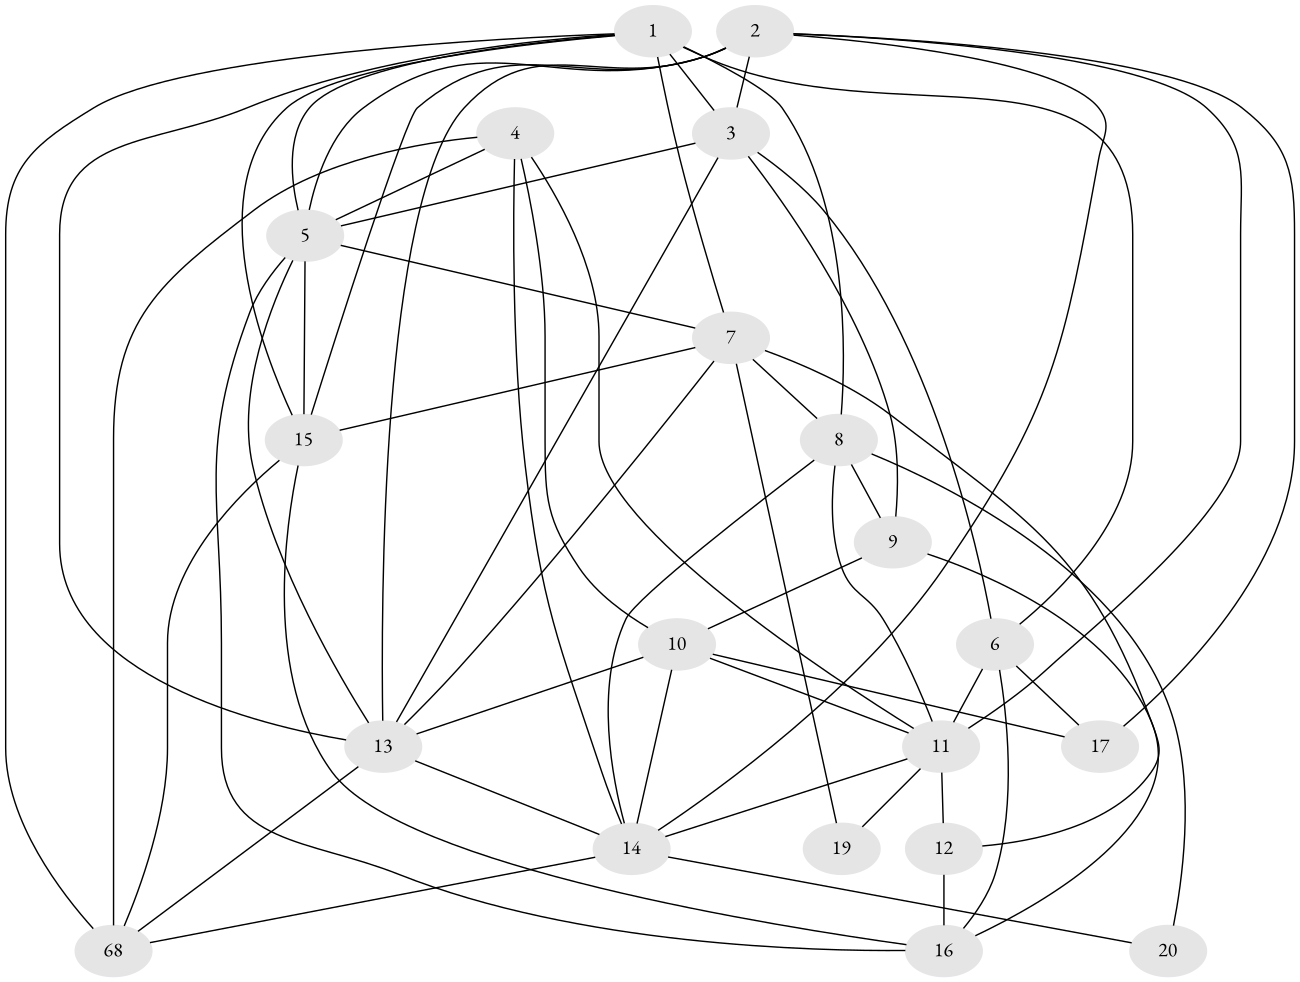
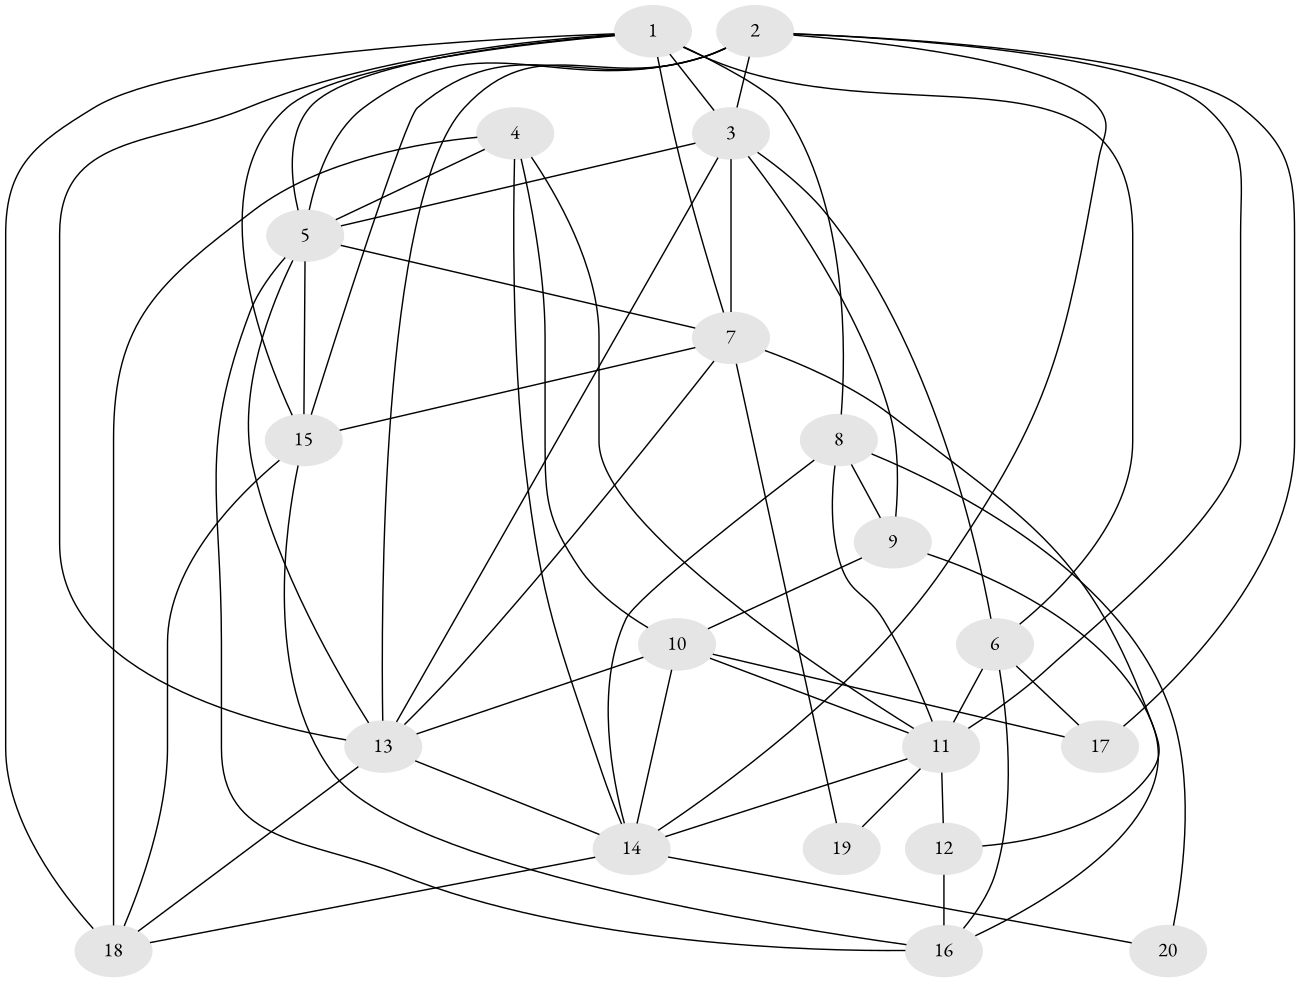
(785, 389) -> (731, 236)
(114, 951) -> (114, 951)
